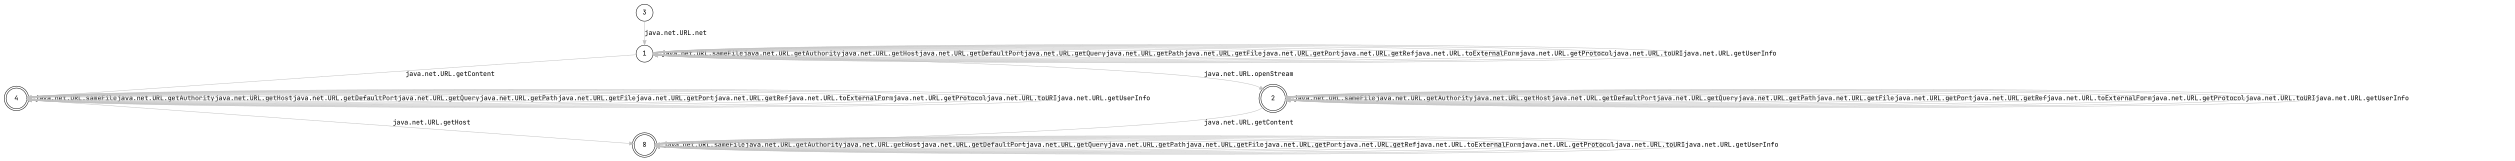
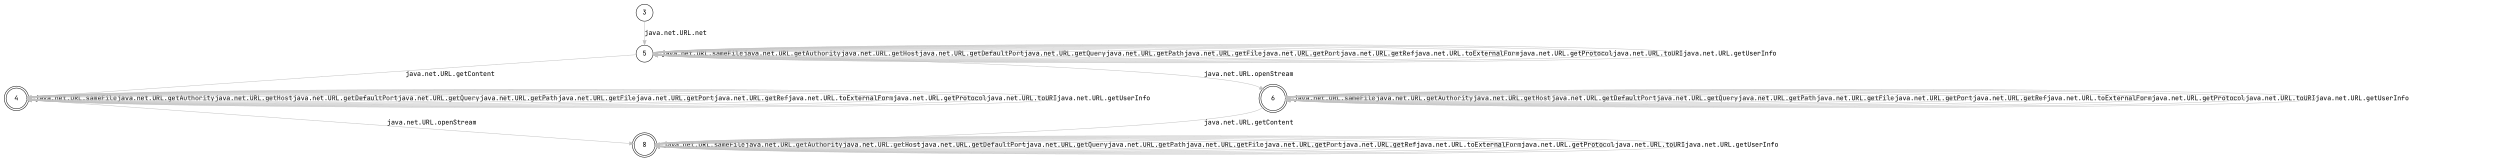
(645, 54) -> (645, 54)
(1273, 98) -> (1273, 98)
(432, 123) -> (432, 123)
